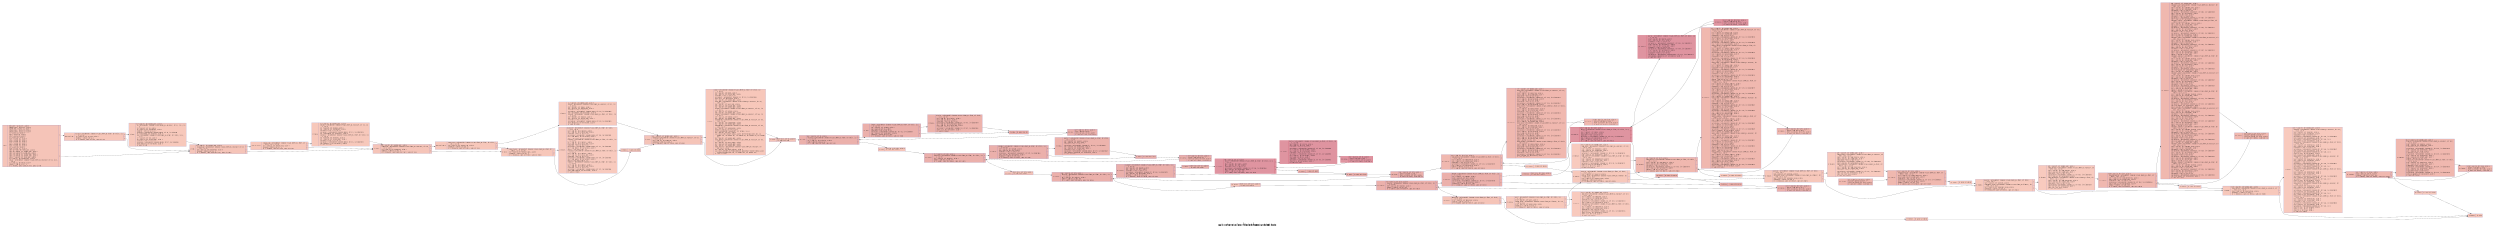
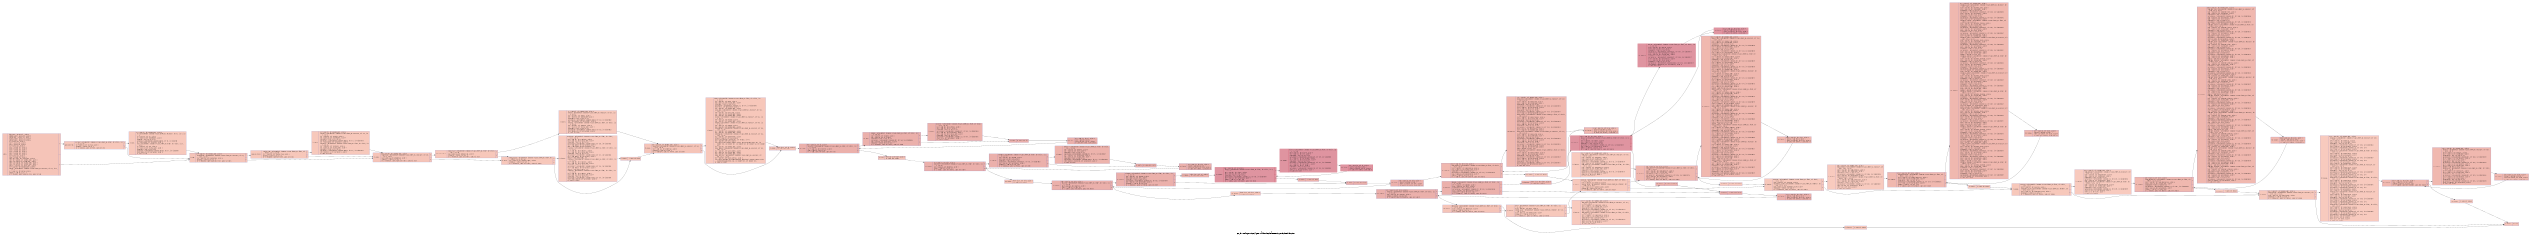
none -> (1979, 91)
